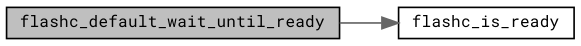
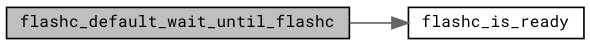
(173, 23) -> (178, 23)
